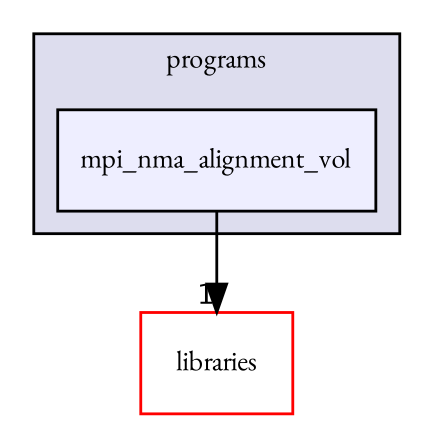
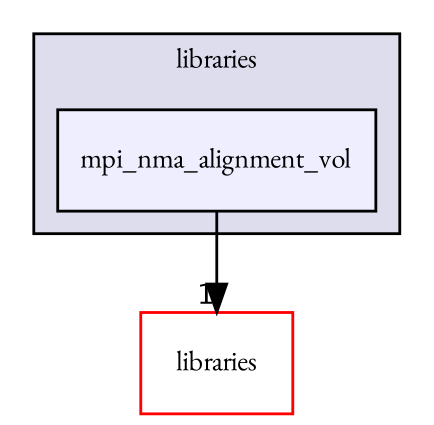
(217, 61) -> (217, 61)
